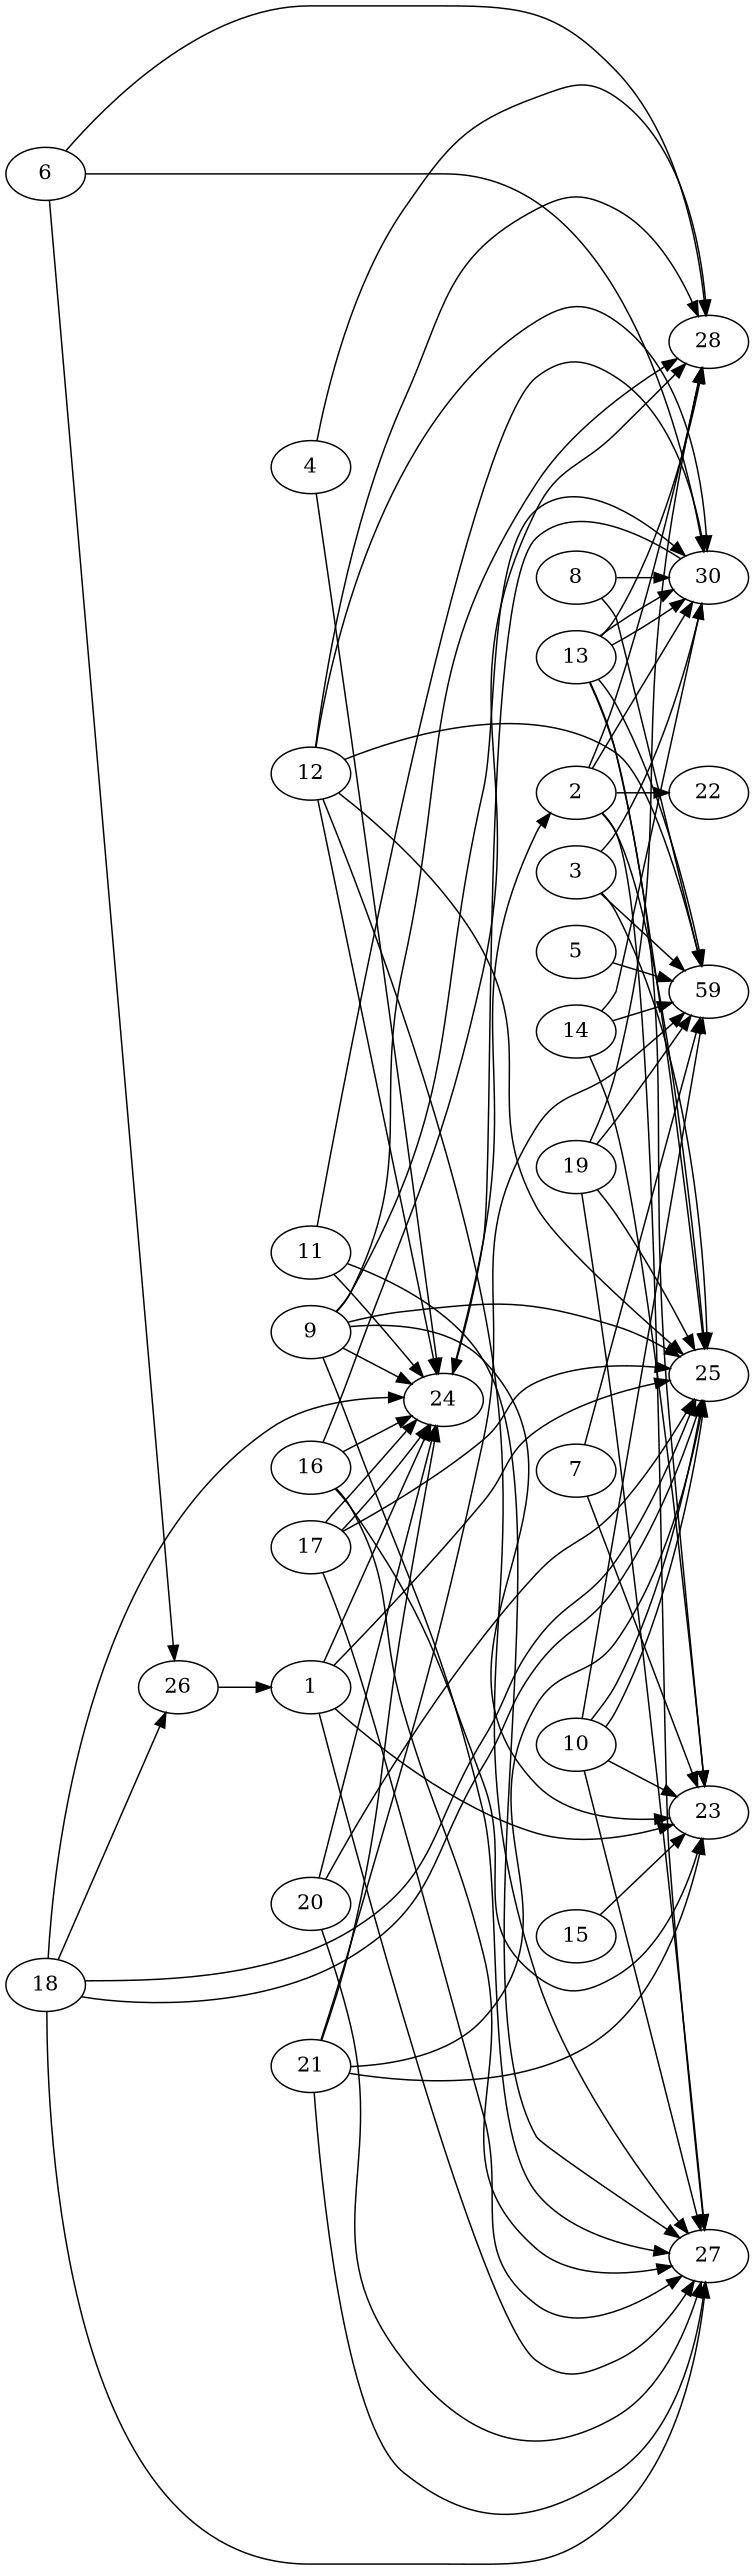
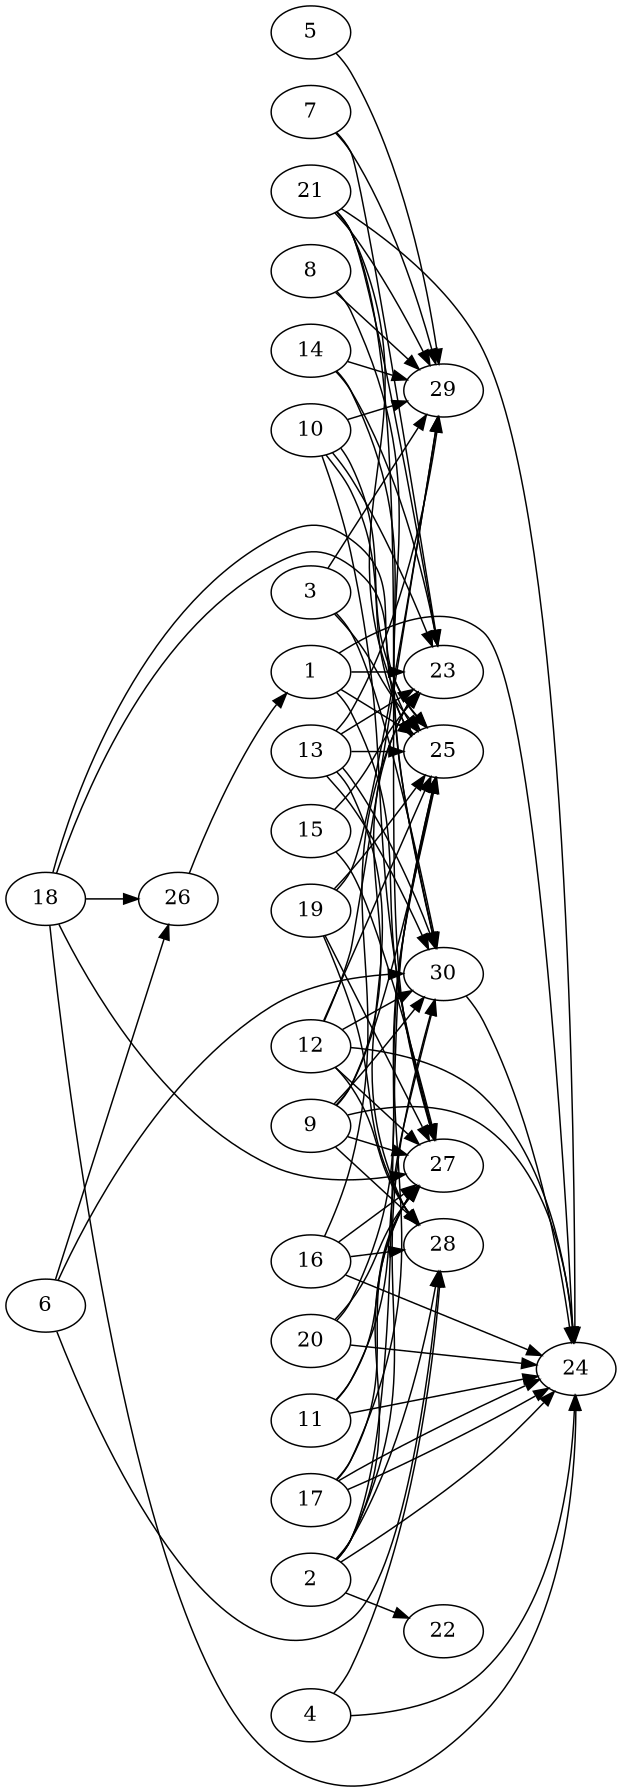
none -> (393, 985)
(709, 992) -> (444, 391)
(494, 1097) -> (447, 1489)
